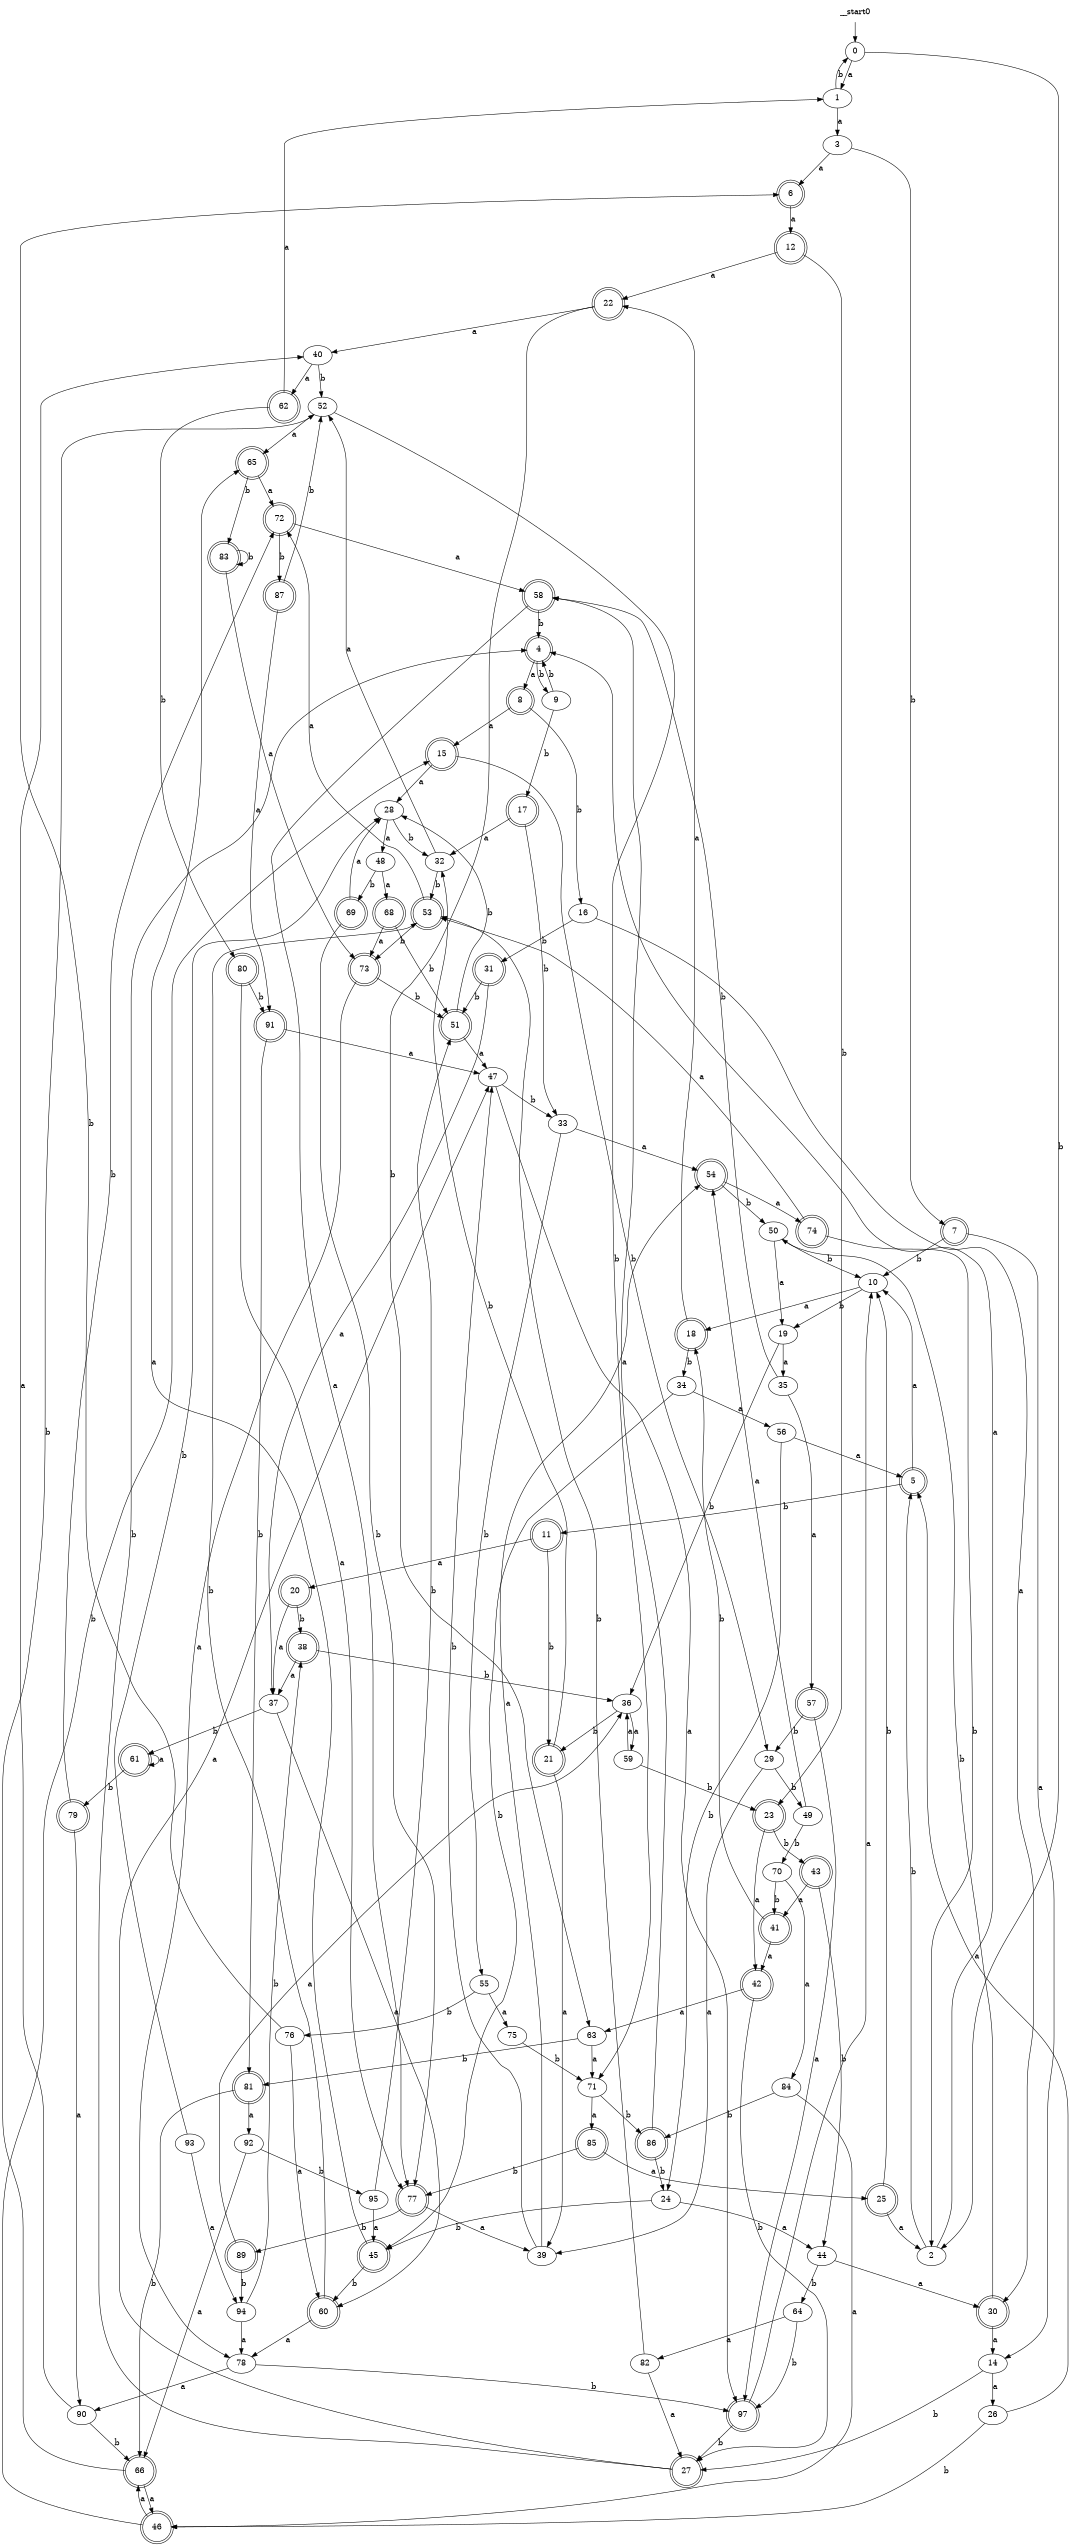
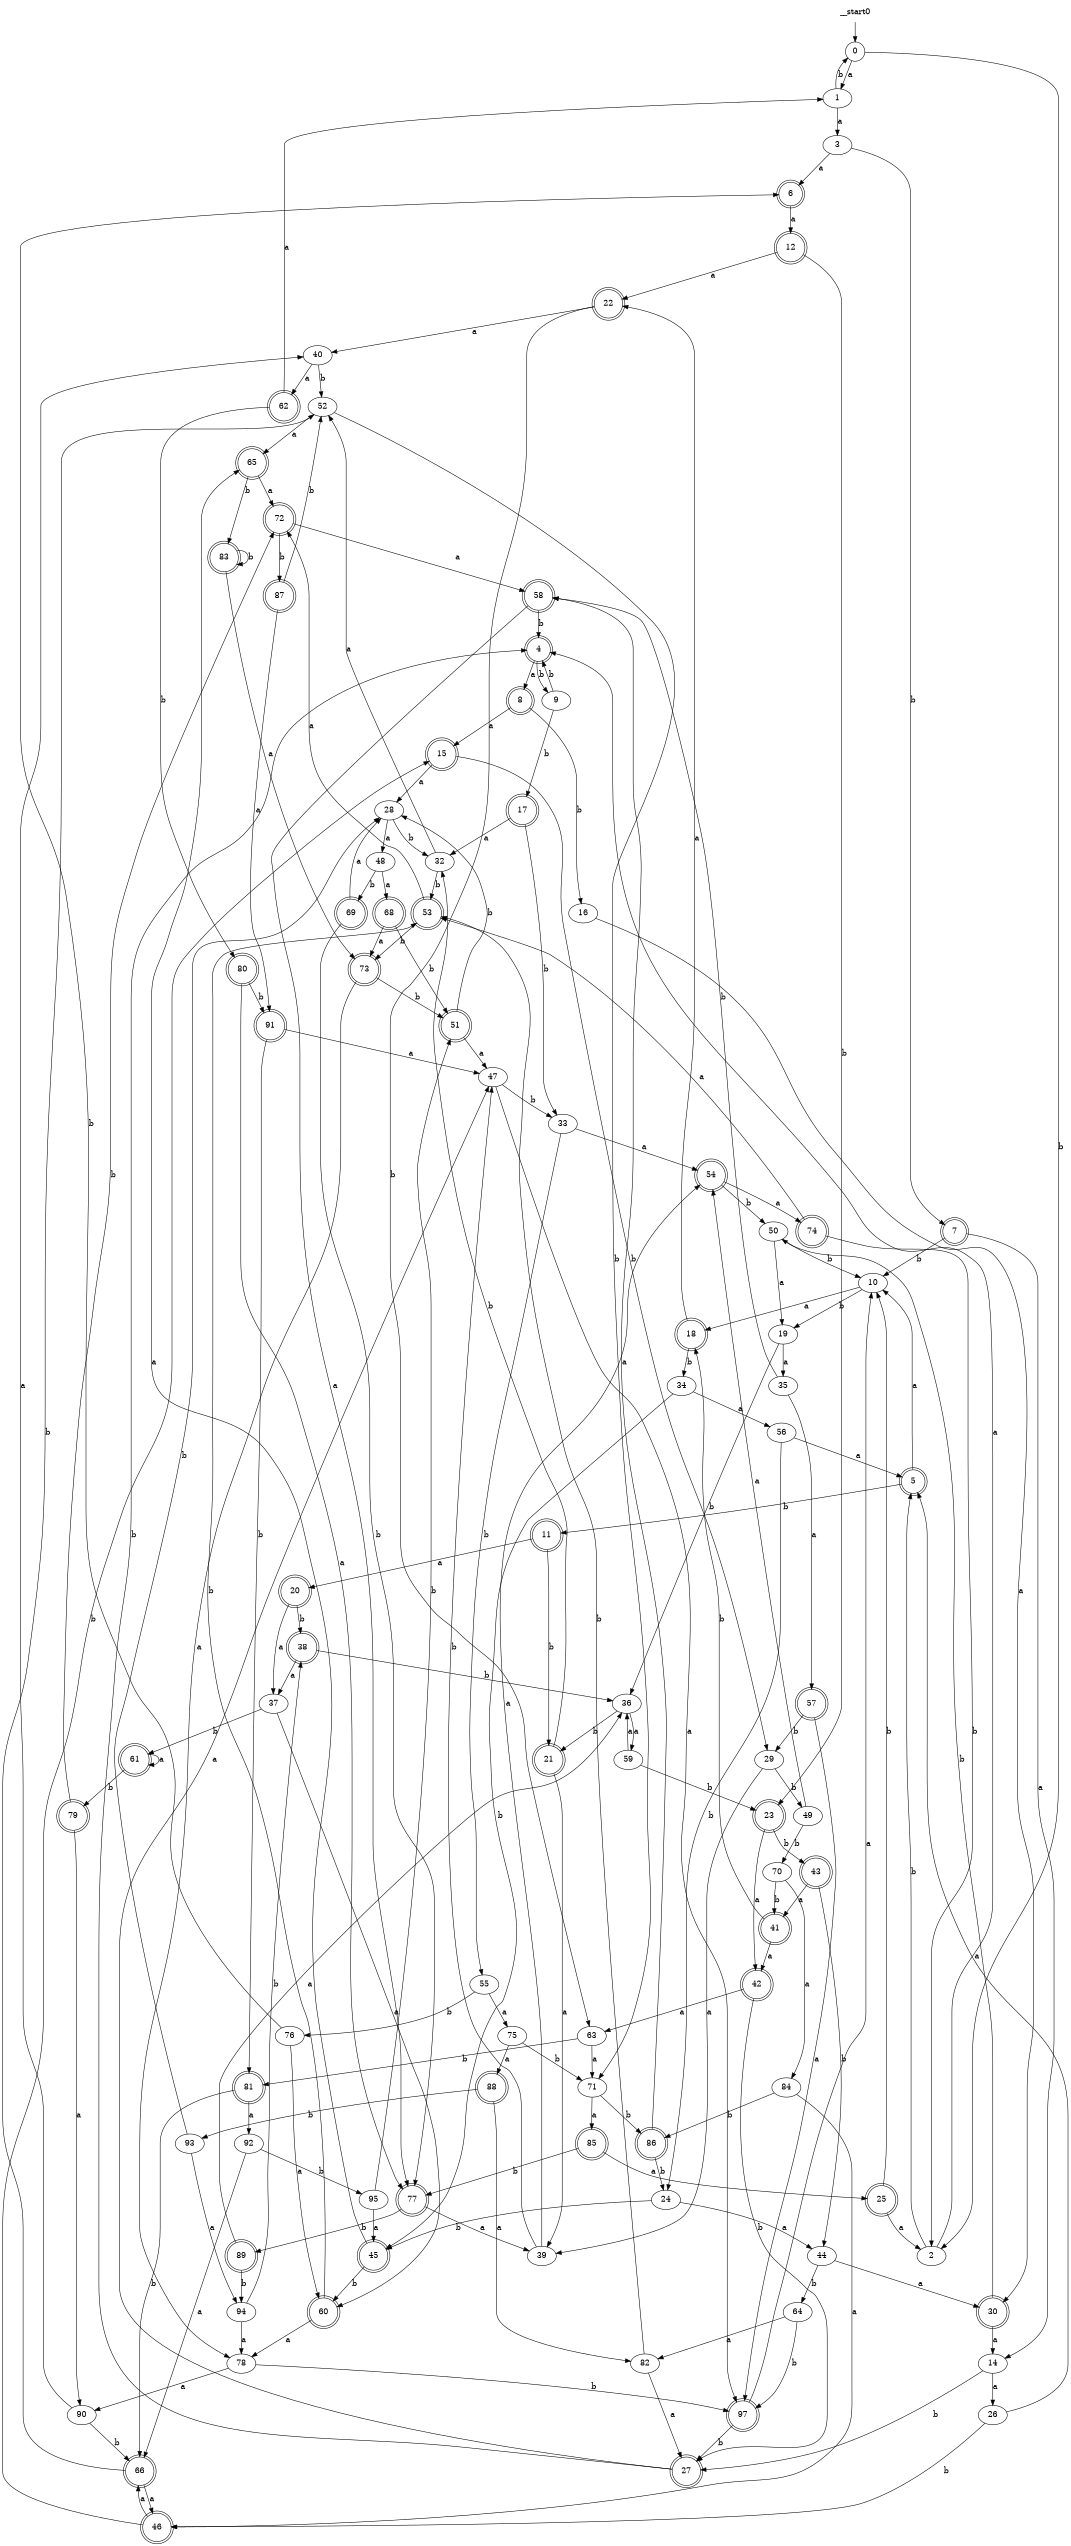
(489, 969) -> none
none -> (492, 2087)
